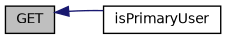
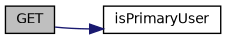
(86, 11) -> (72, 28)
